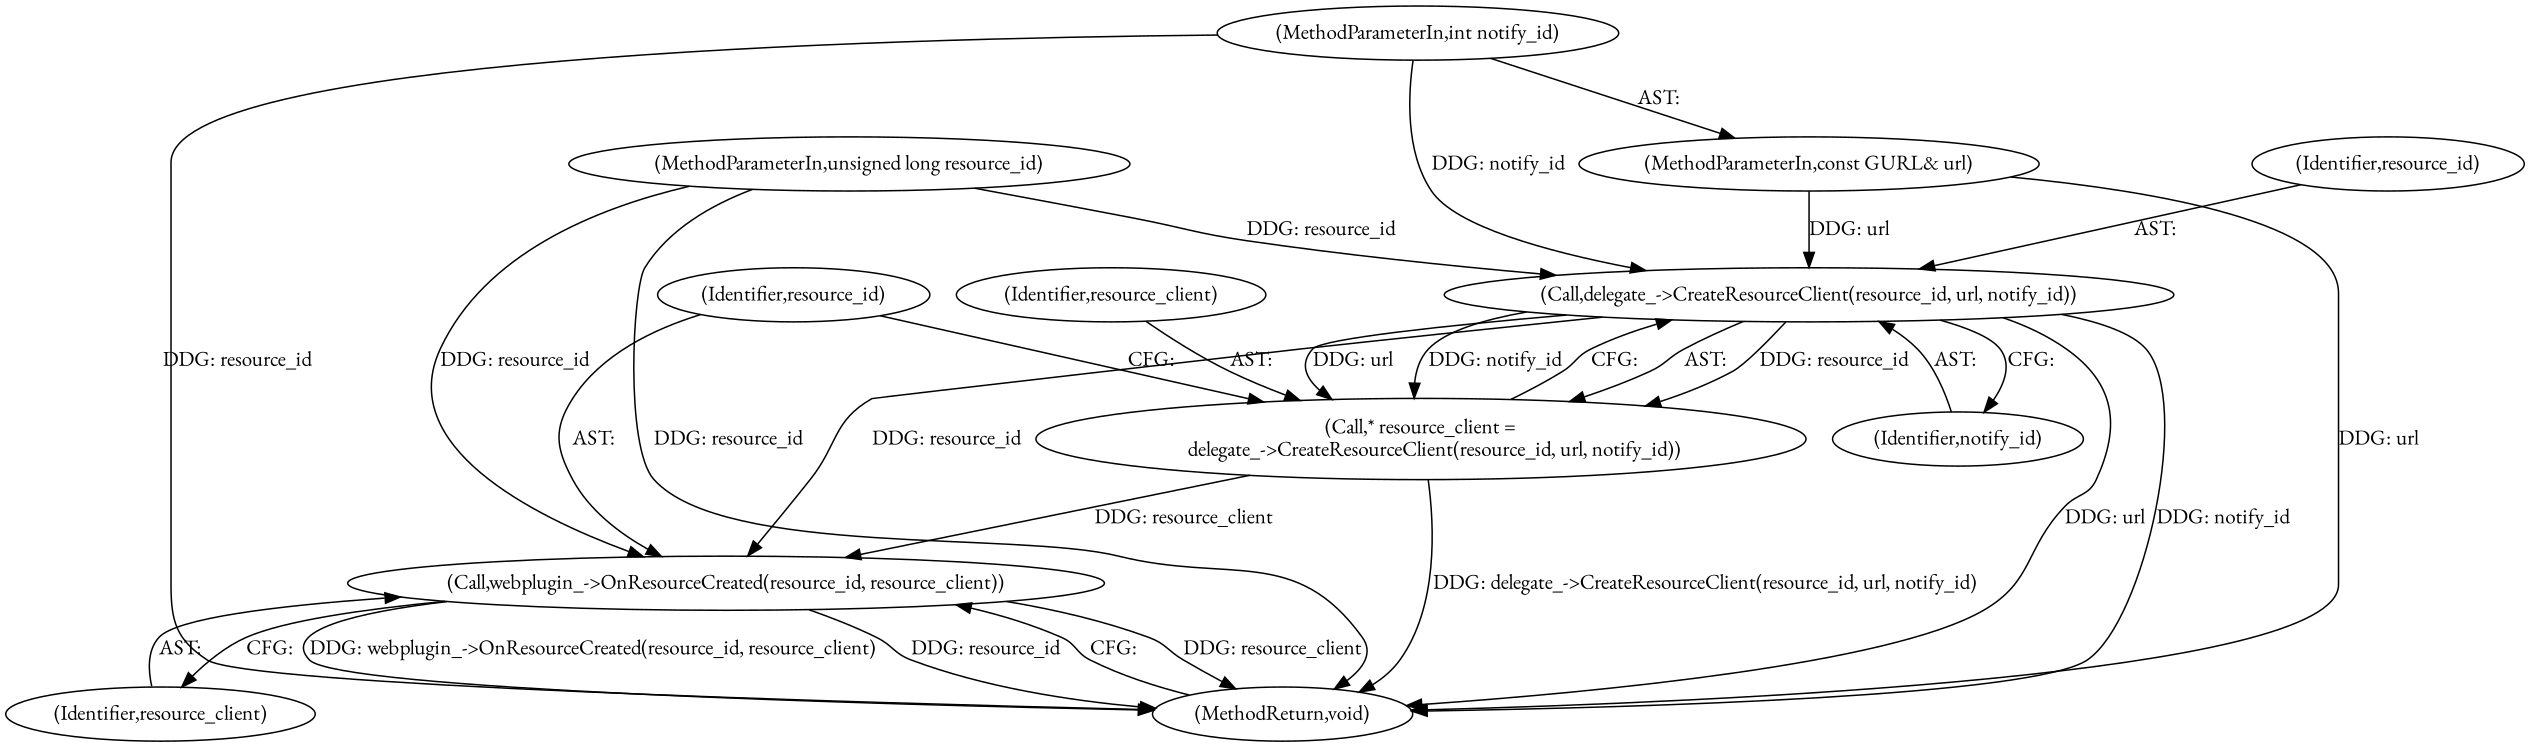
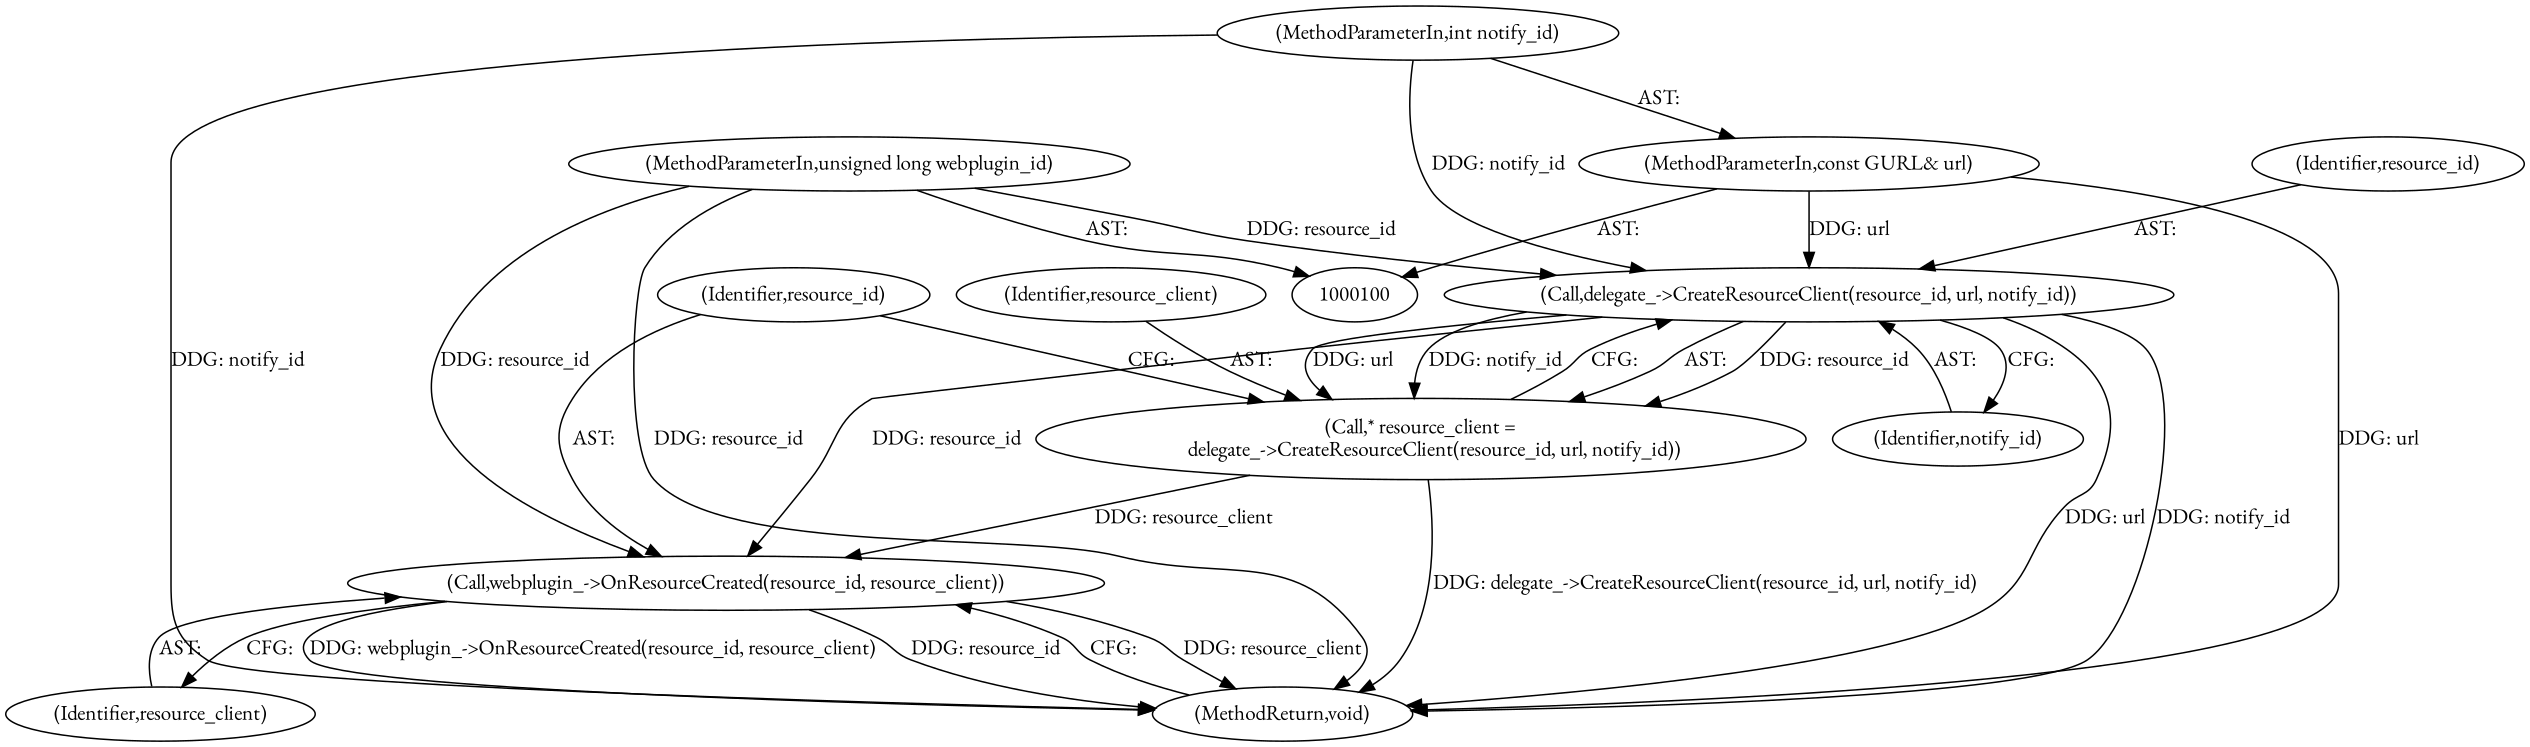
(849, 164) -> (849, 164)
none -> (1355, 295)
(238, 360) -> (238, 360)
